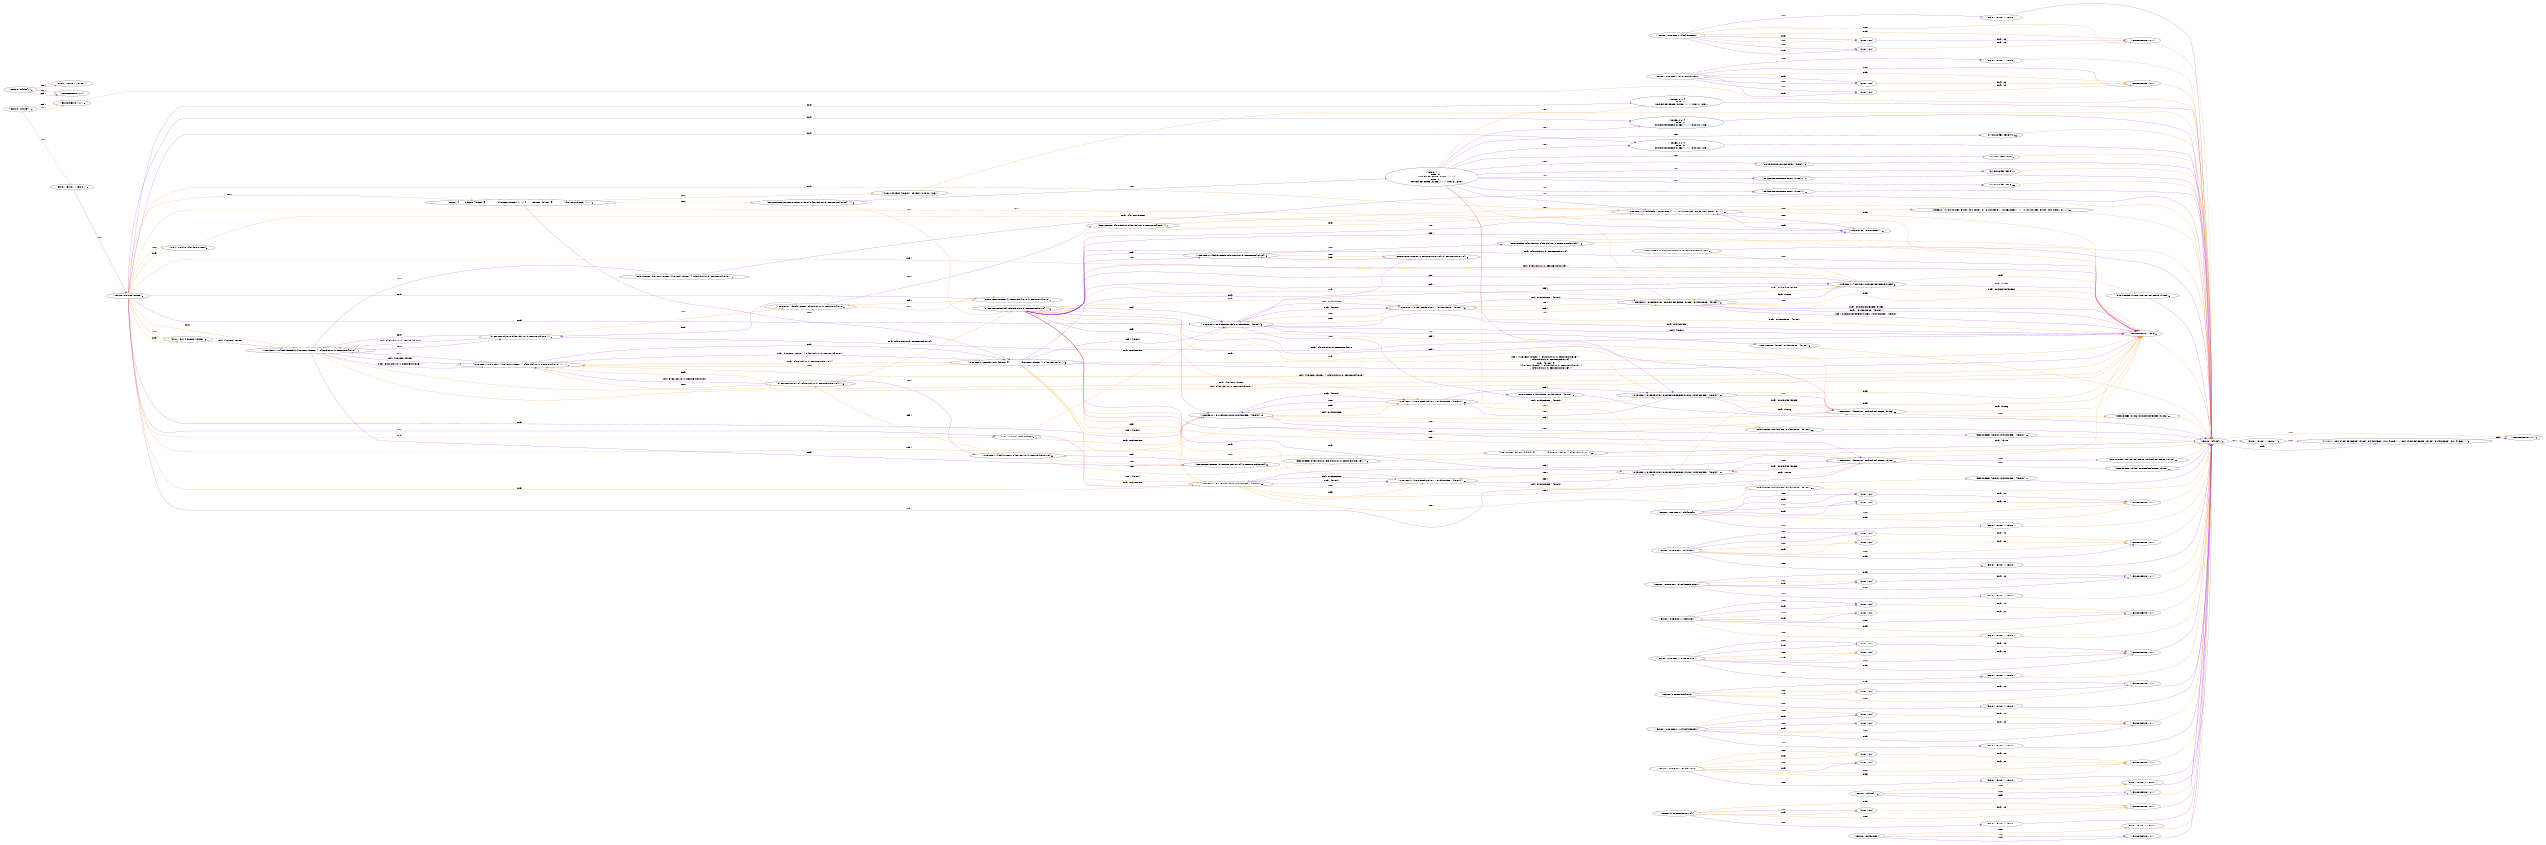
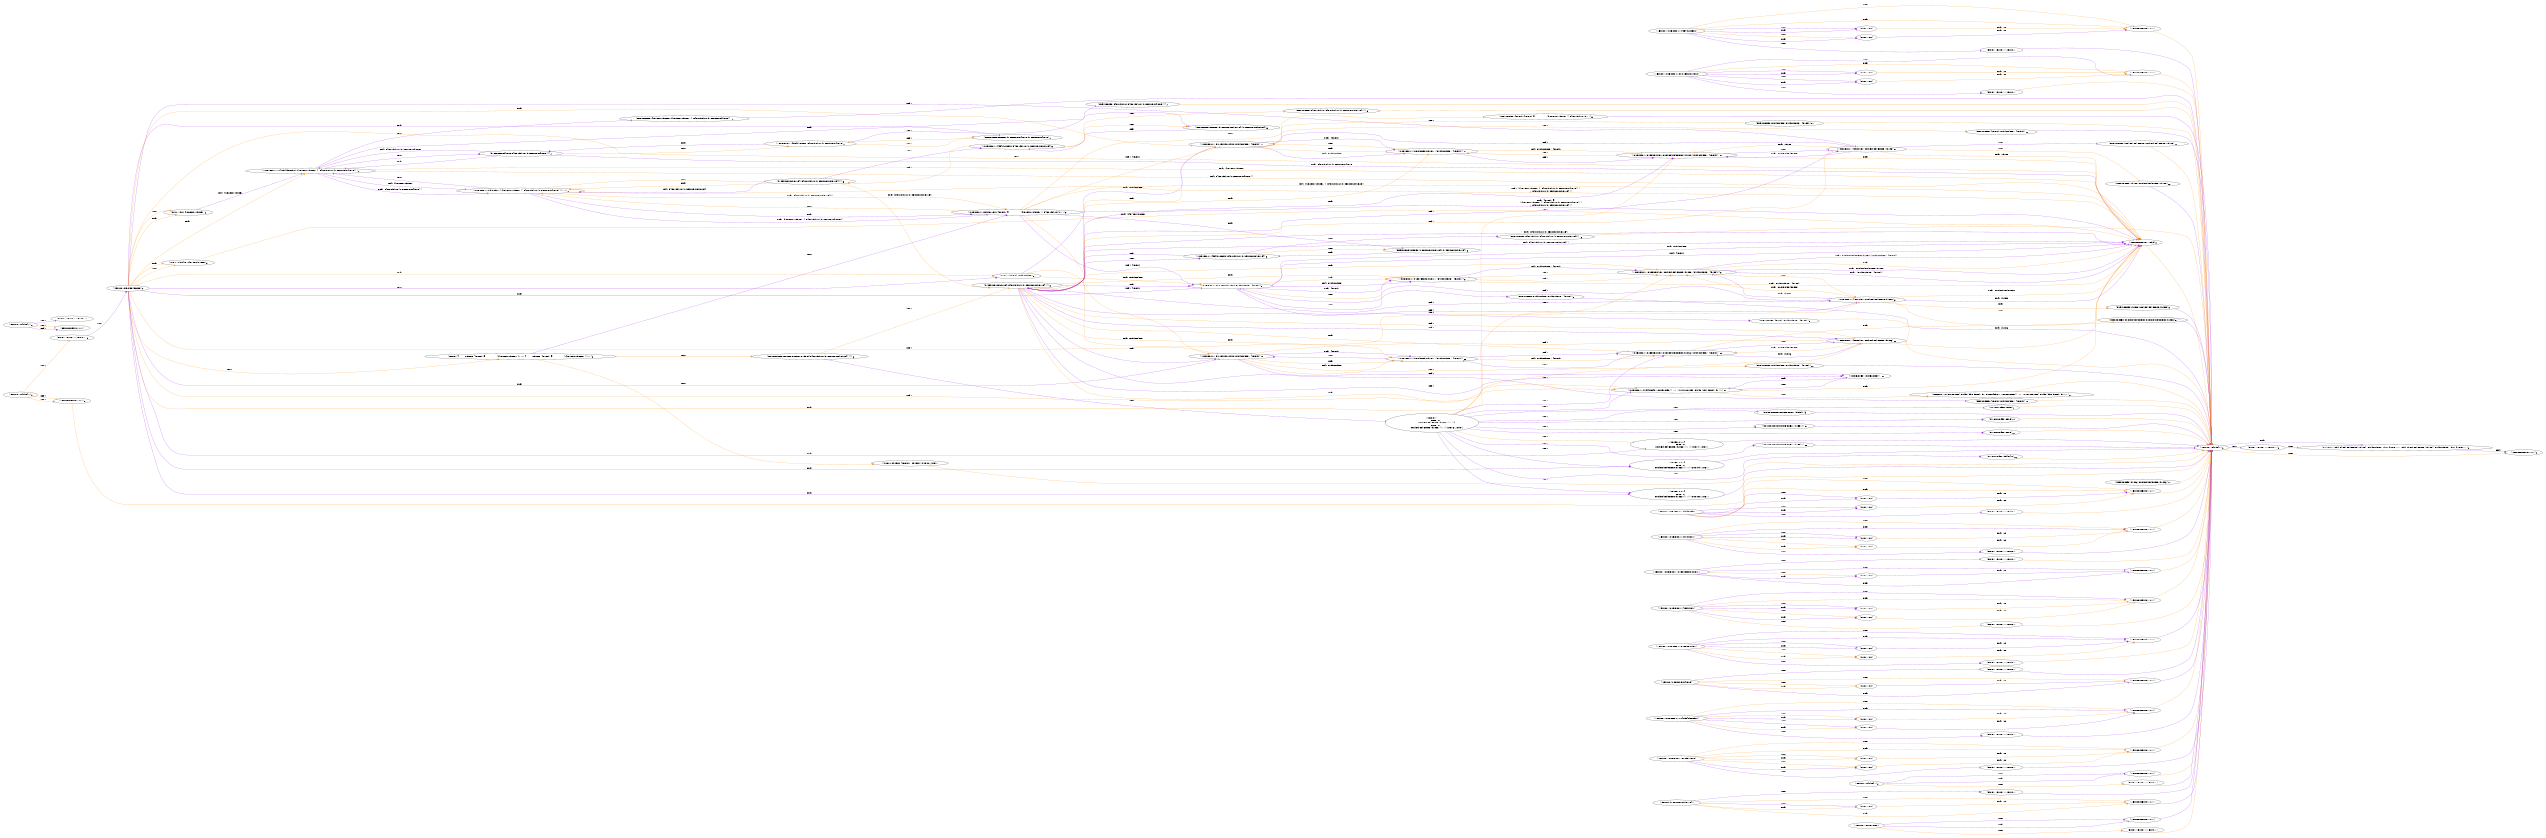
(1783, 262) -> (1983, 325)
(1999, 416) -> none
